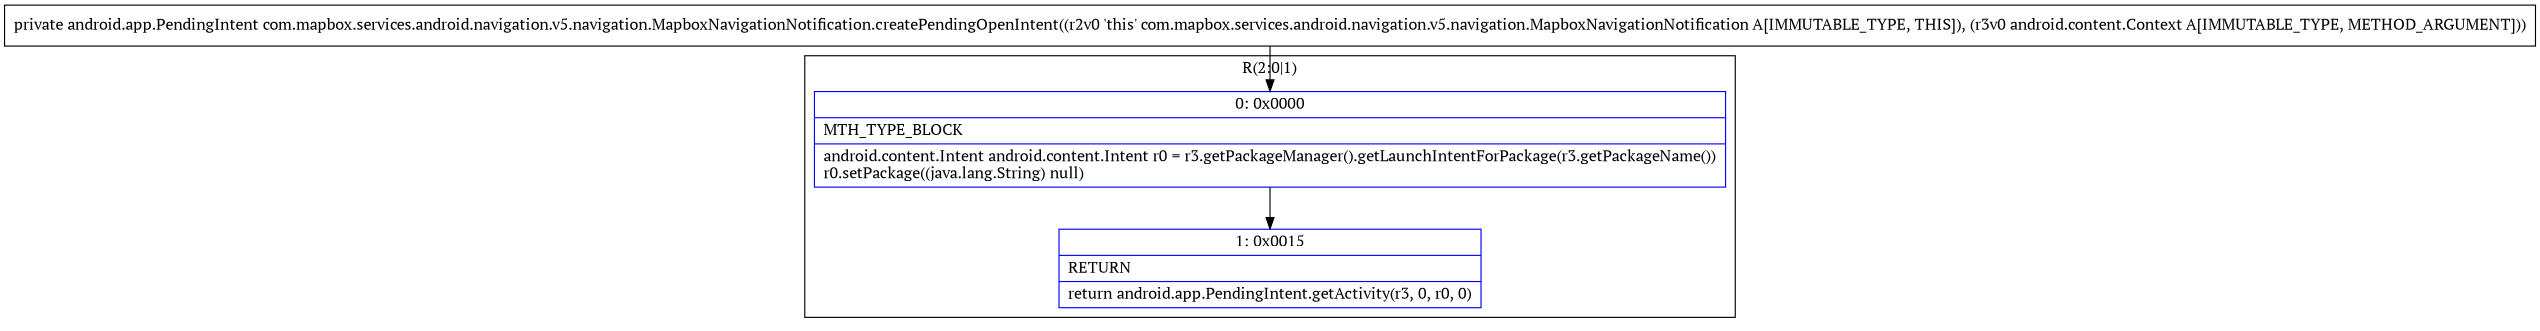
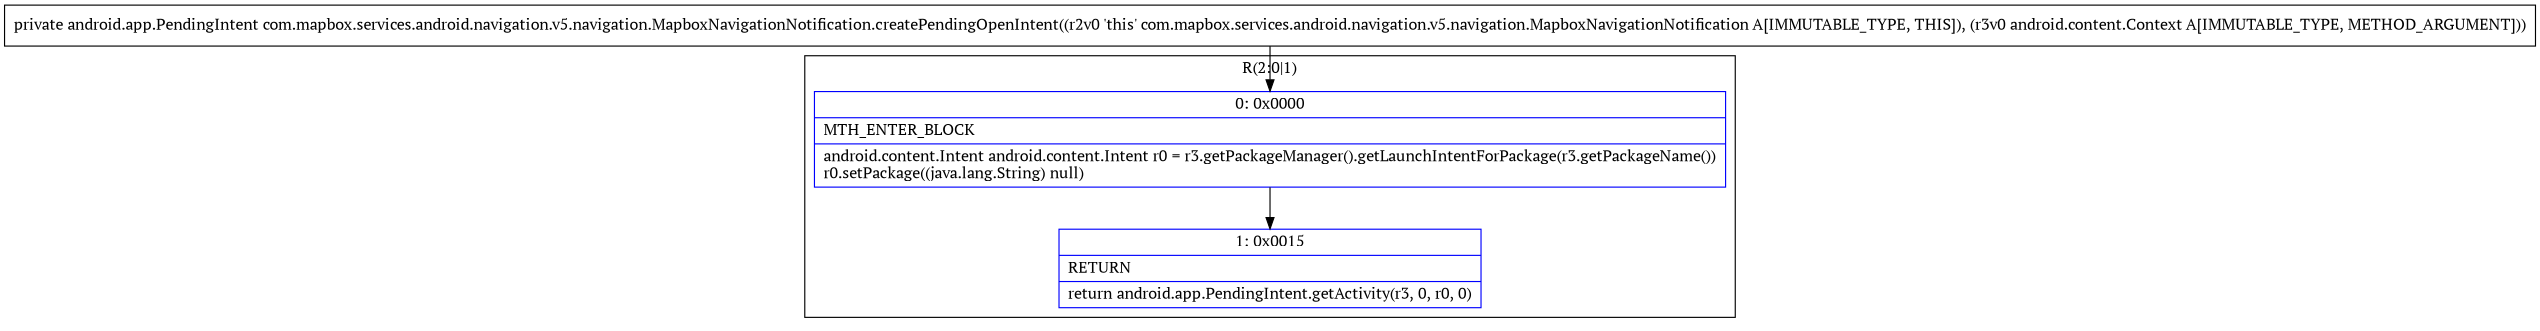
(894, 130) -> (899, 130)
